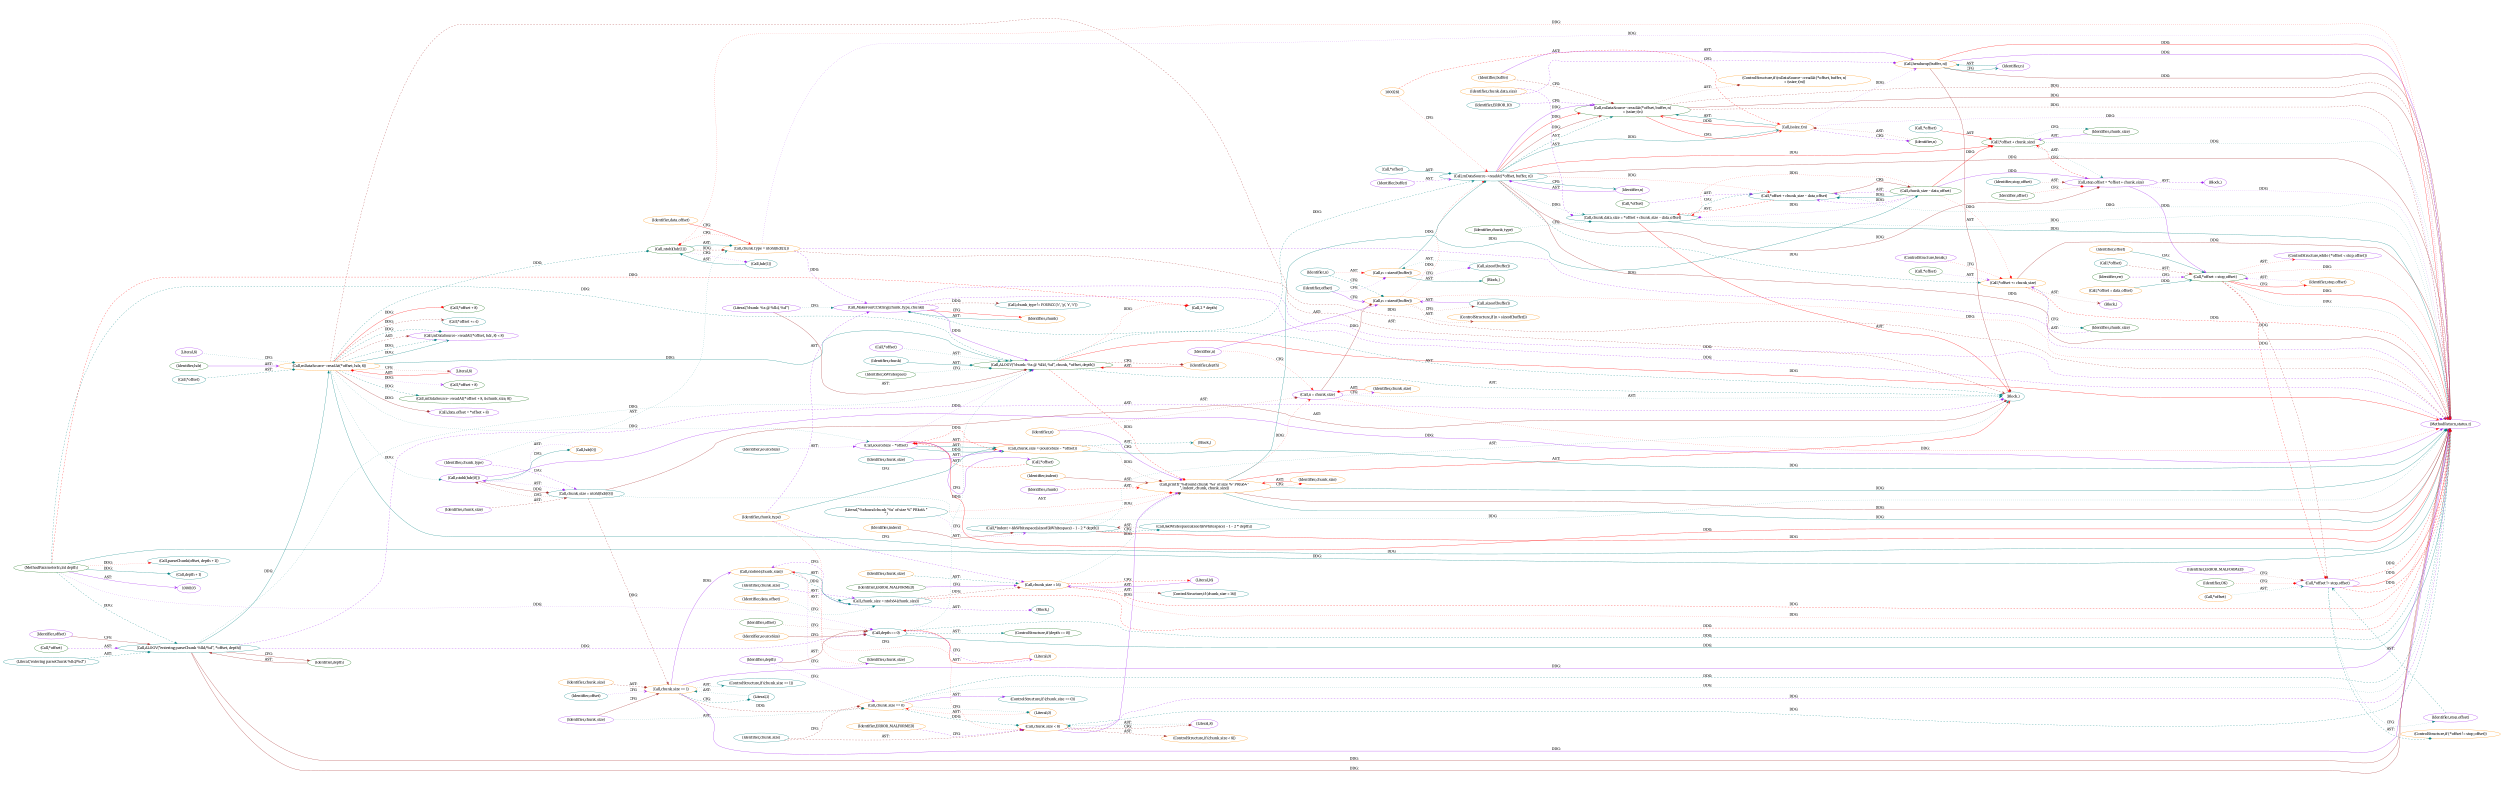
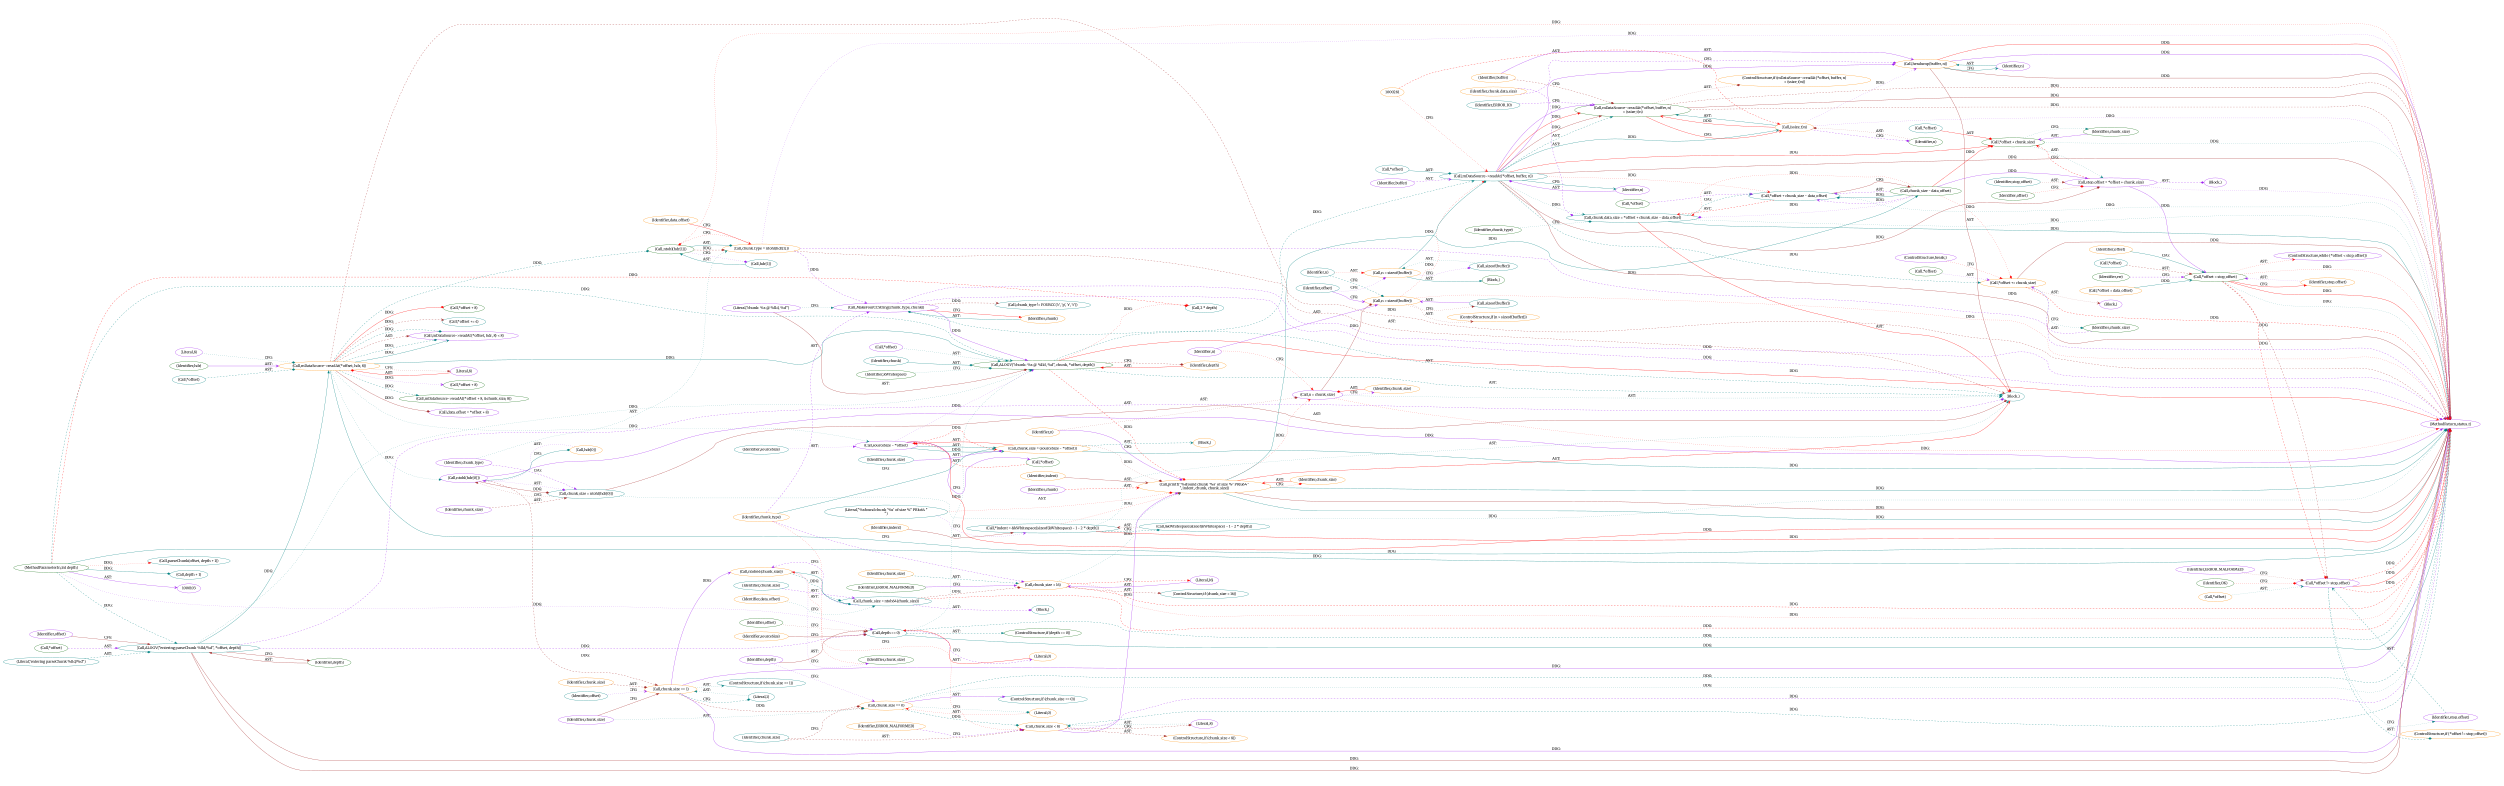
none -> (1666, 70)
(628, 590) -> (534, 613)
(1117, 591) -> (1117, 591)
